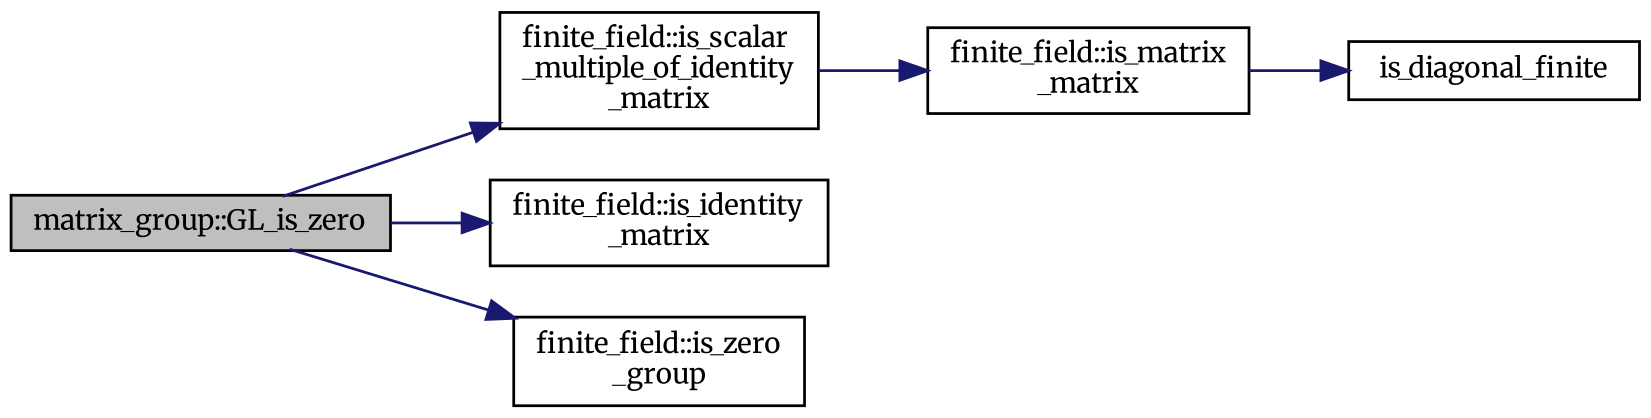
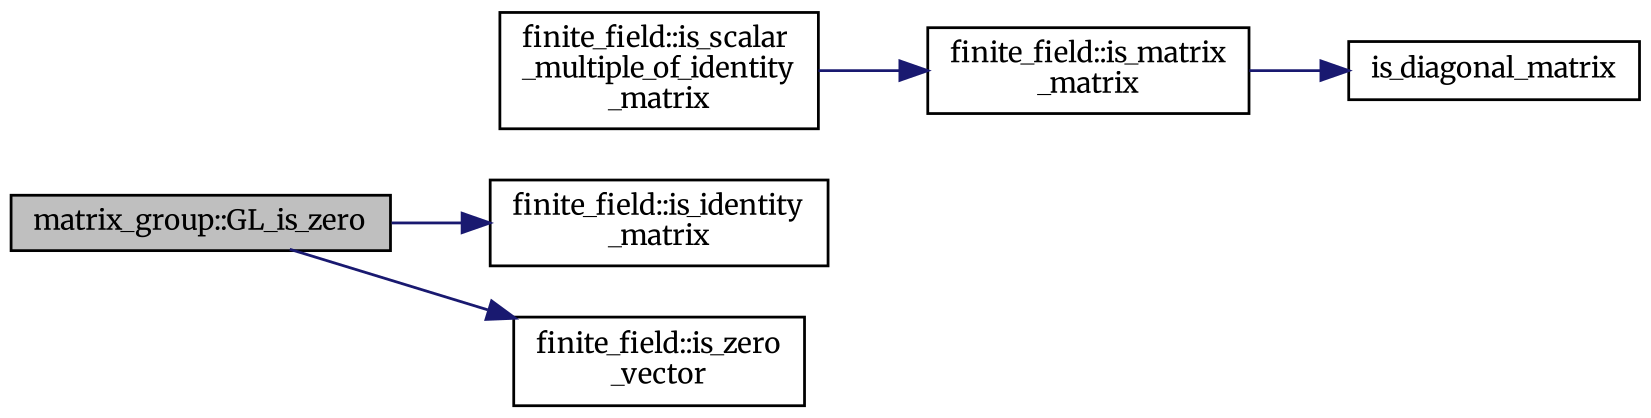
(1494, 71) -> (1494, 71)
(378, 164) -> none
(659, 361) -> (659, 361)
